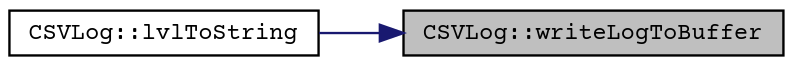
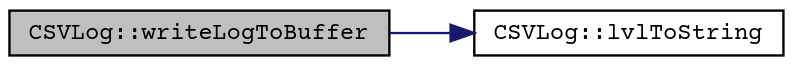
(349, 33) -> (420, 33)
